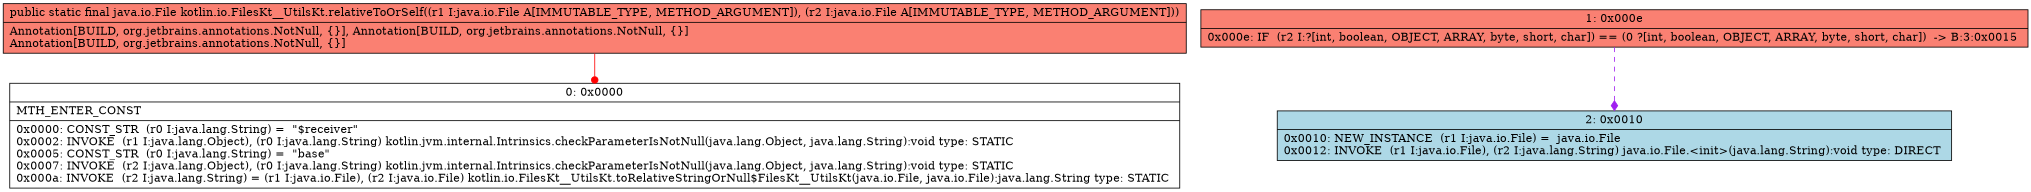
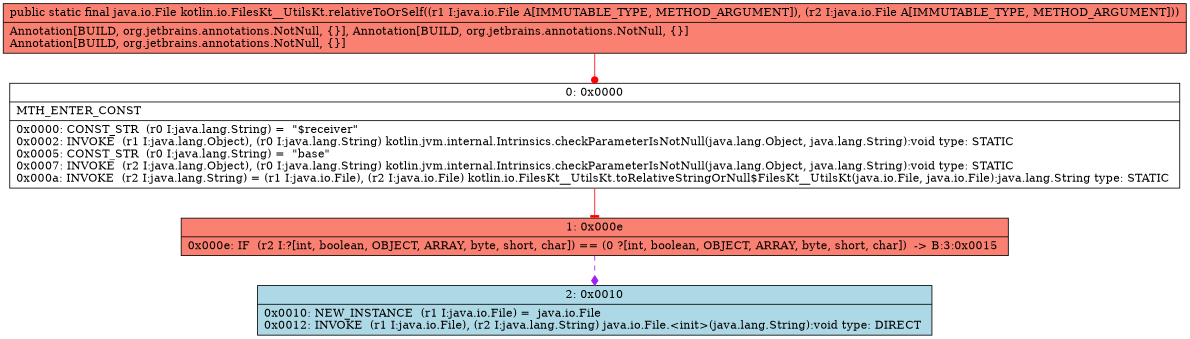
none -> (595, 201)
